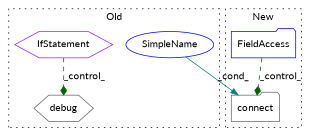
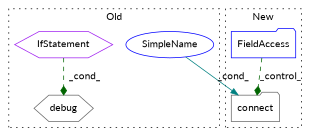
(85, 76) -> (85, 76)
